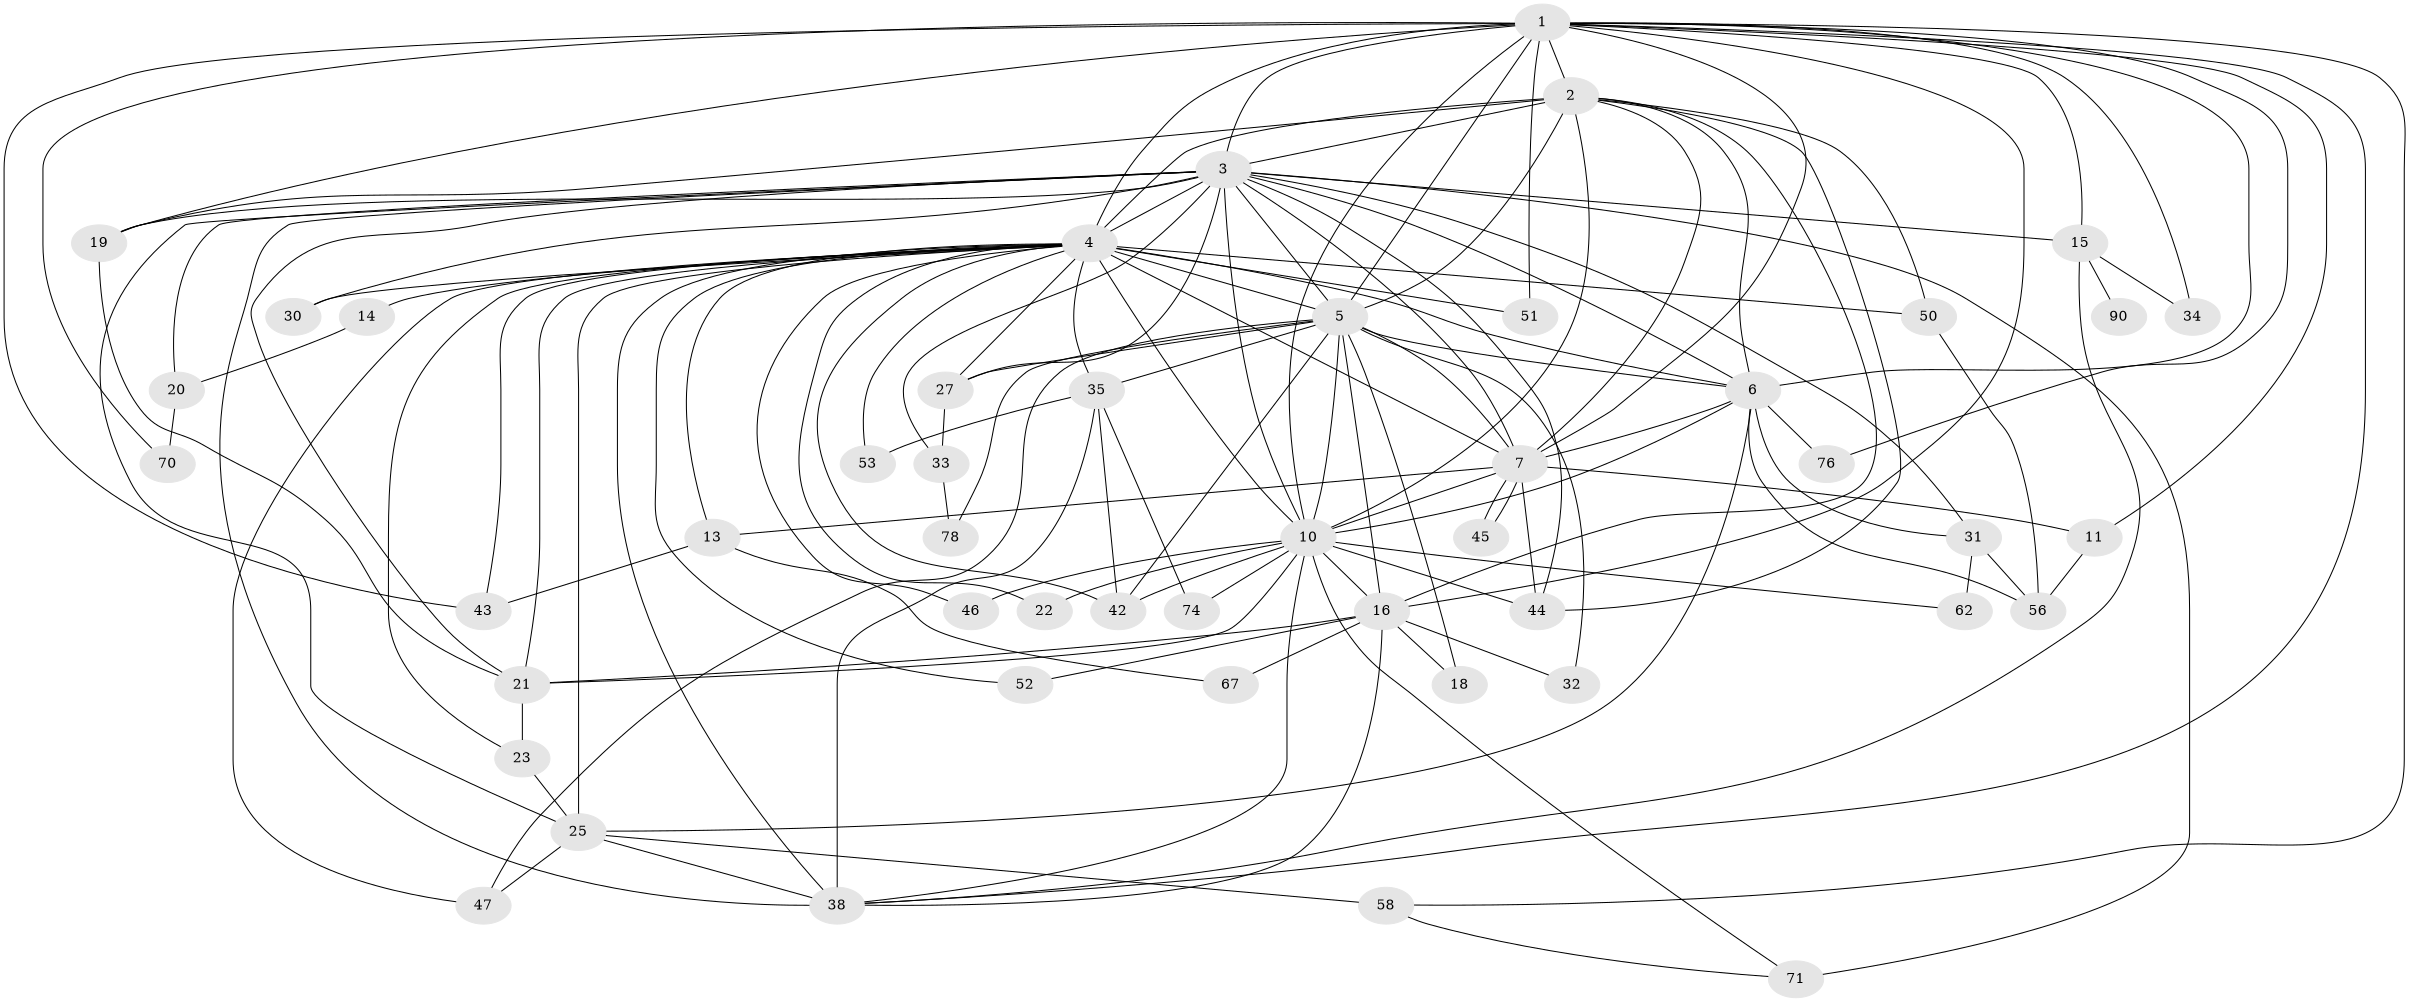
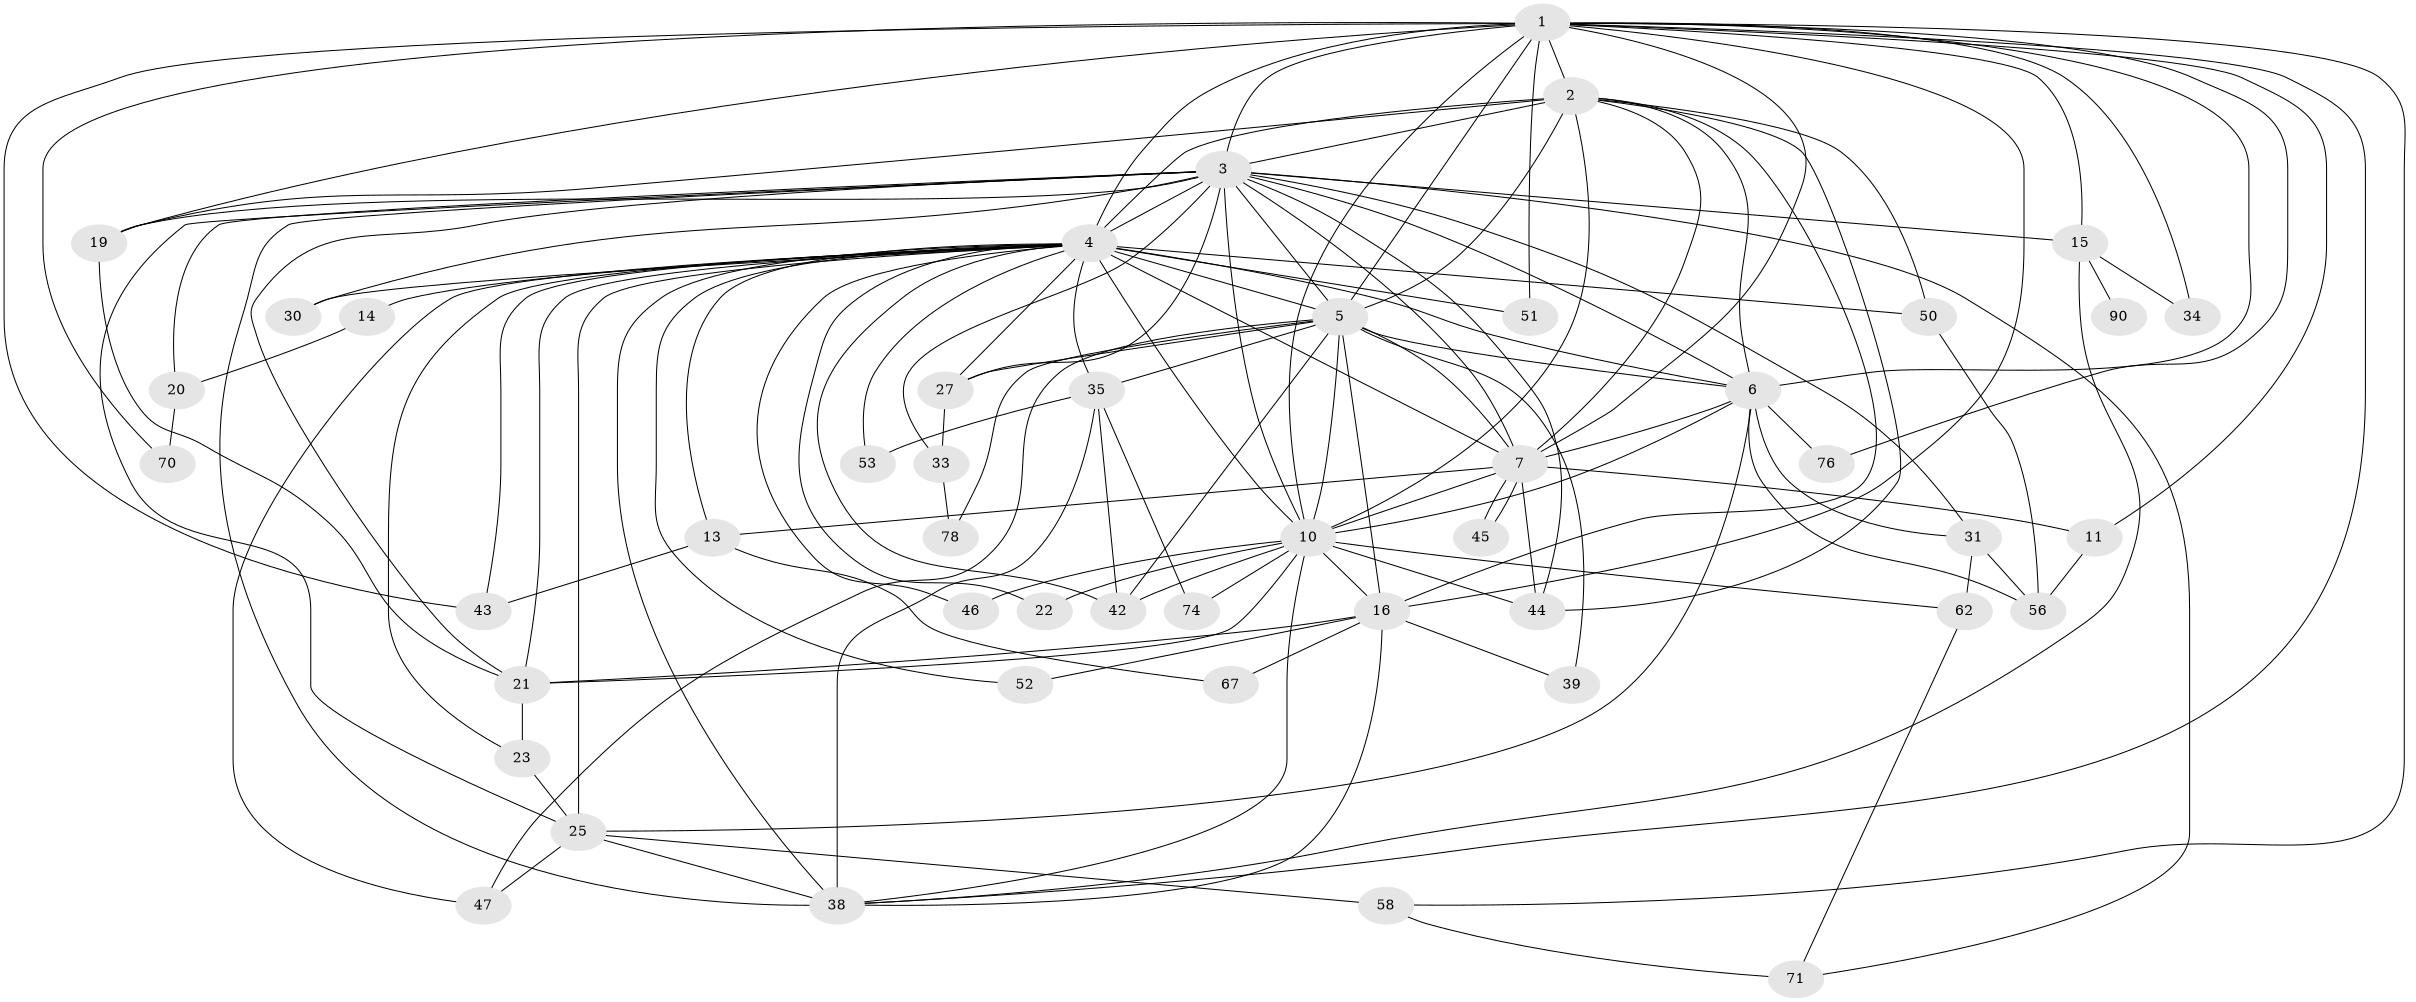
(1460, 685) -> none
(1572, 685) -> (1572, 685)
(1522, 782) -> (1880, 795)
